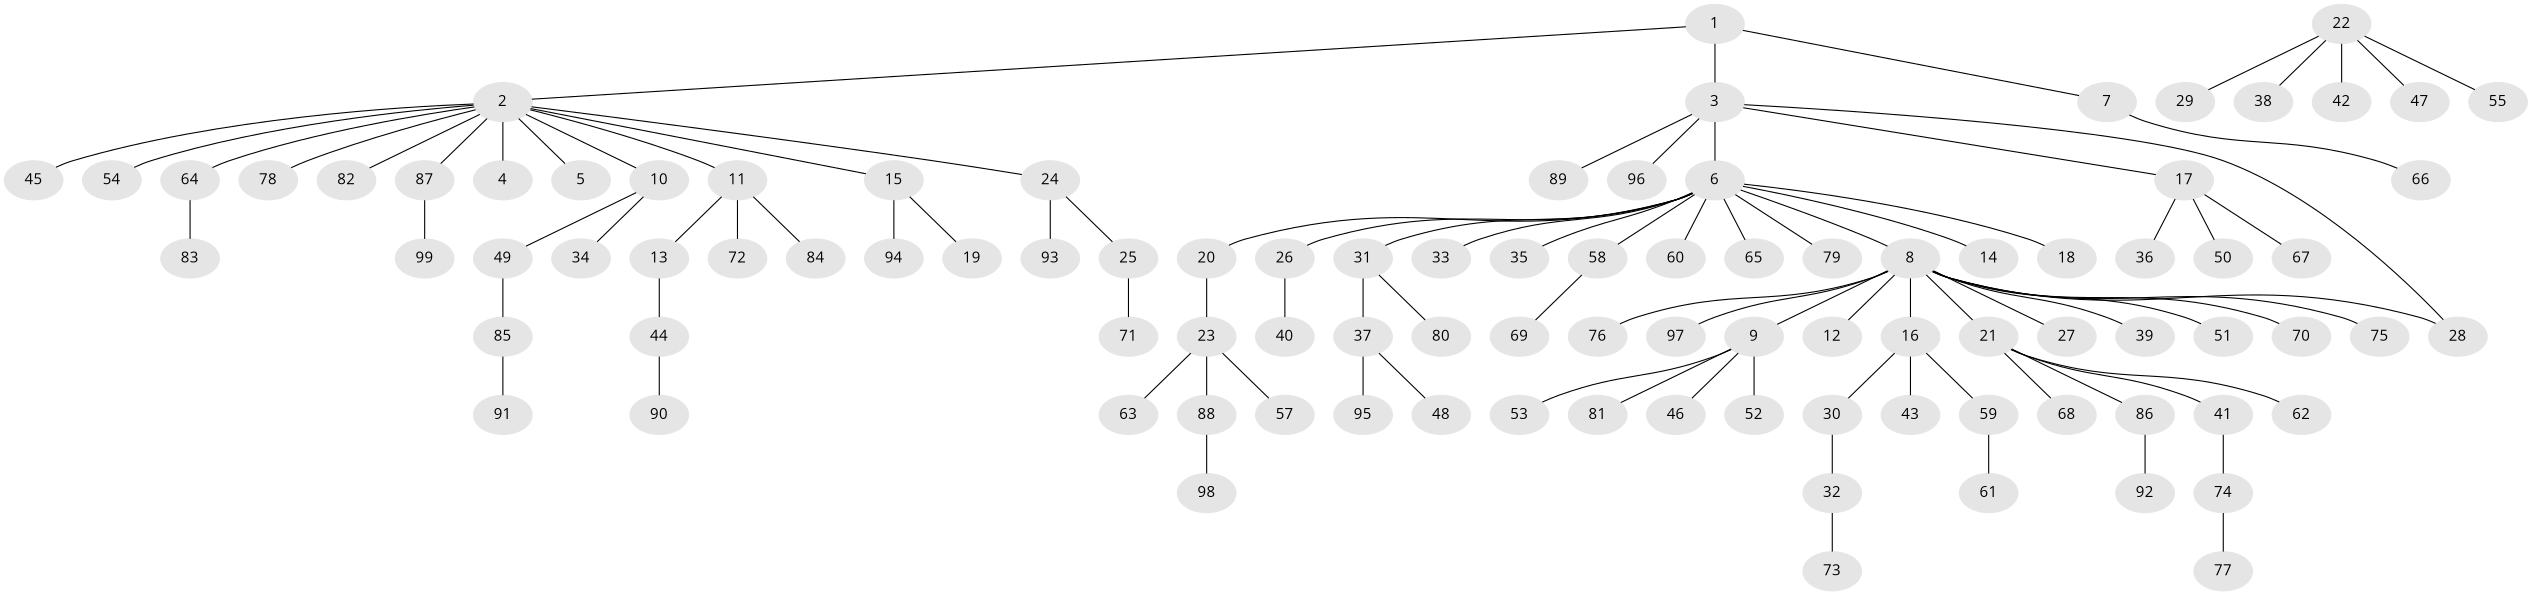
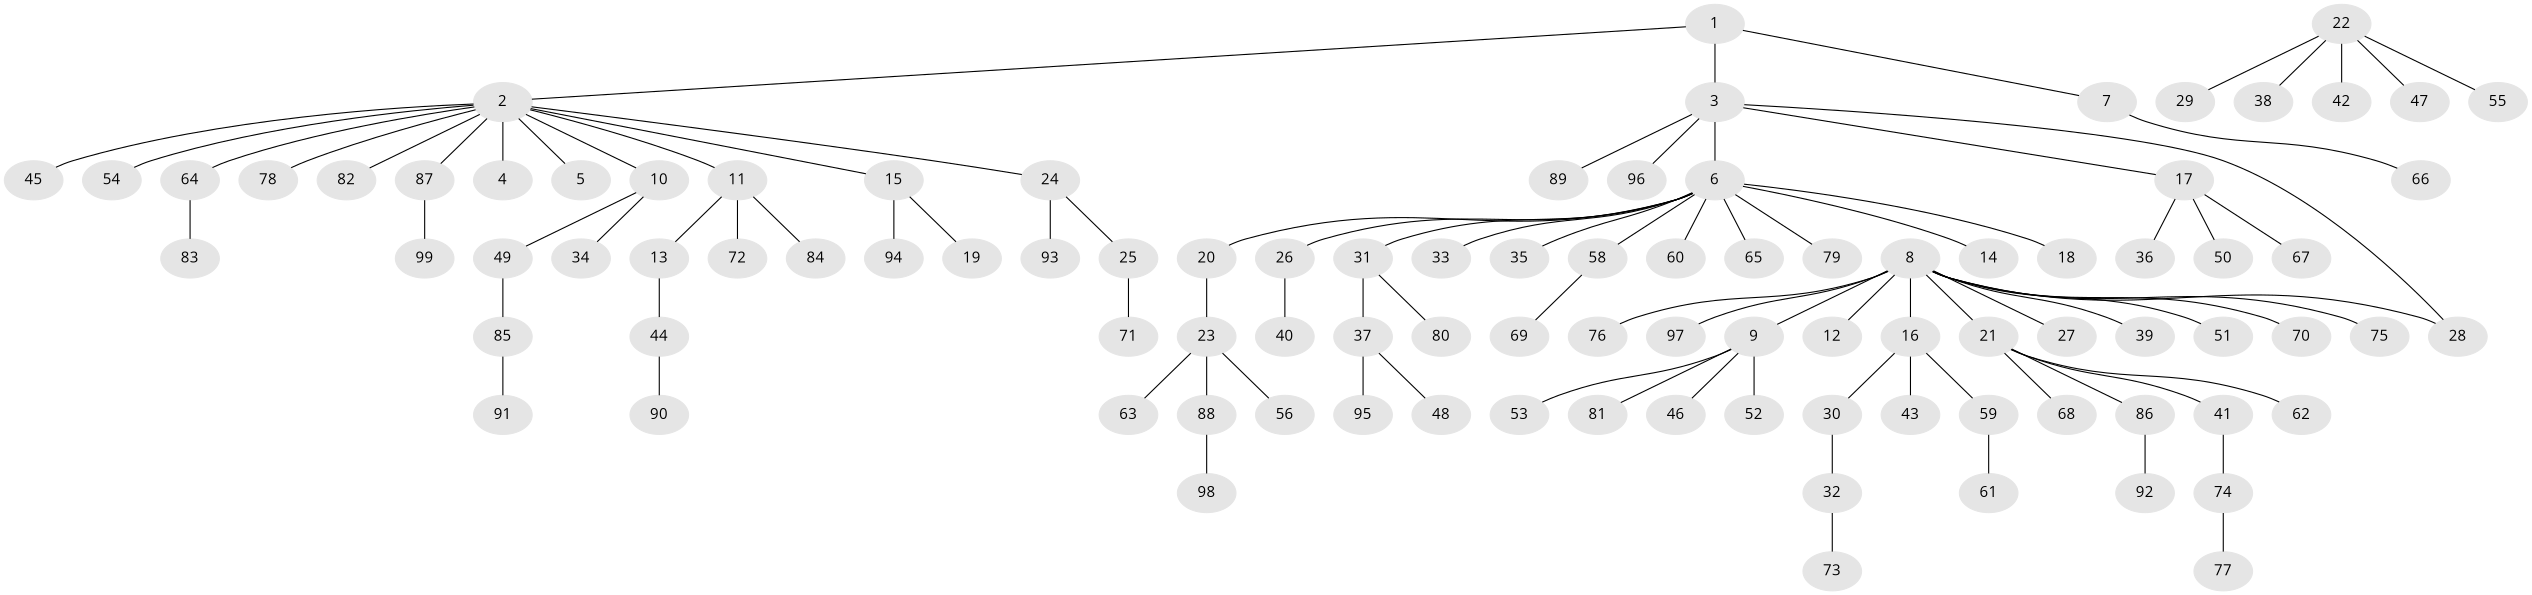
(1815, 217) -> none
(1285, 415) -> (1285, 415)
